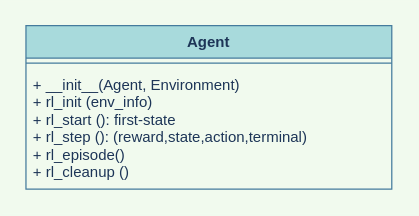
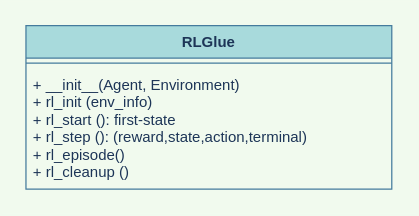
(208, 43) -> (208, 43)
